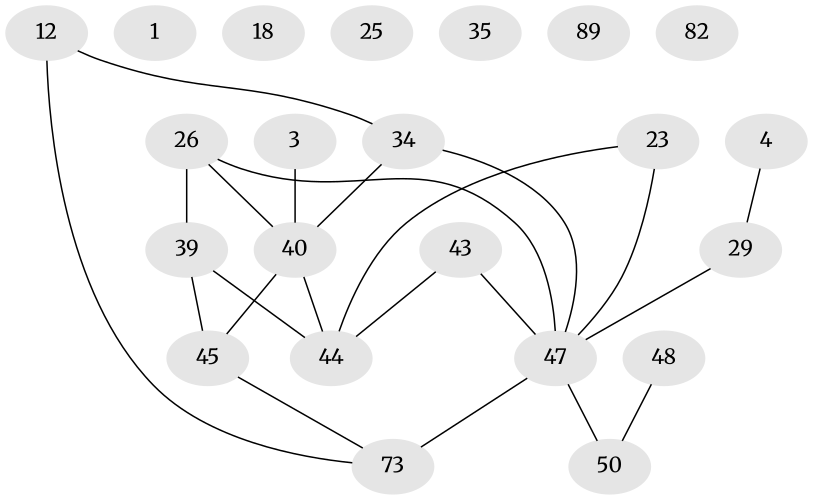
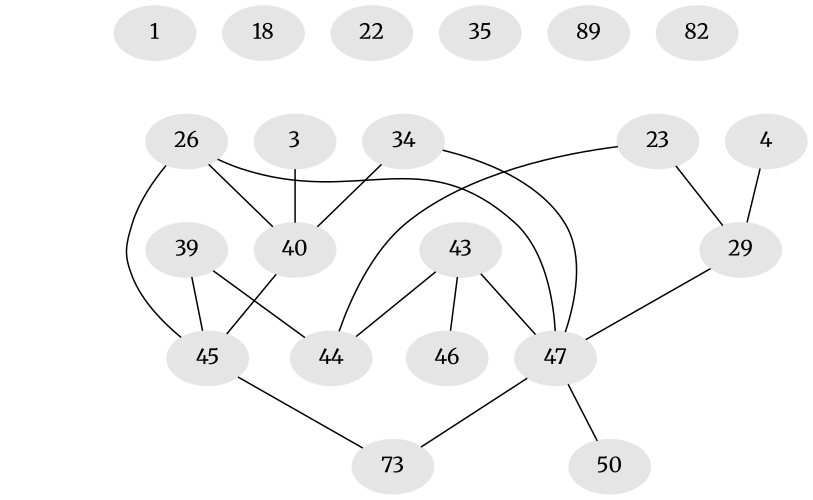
(47, 33) -> none
(372, 33) -> (372, 33)
(187, 196) -> (127, 256)
(630, 259) -> (699, 196)
(313, 304) -> none
none -> (447, 358)
(664, 358) -> none
